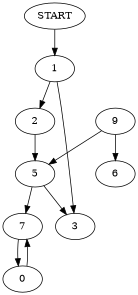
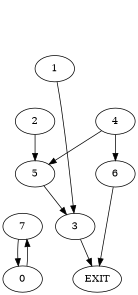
(55, 16) -> none
(46, 91) -> none
(115, 121) -> (115, 121)
(30, 196) -> none
none -> (97, 279)
